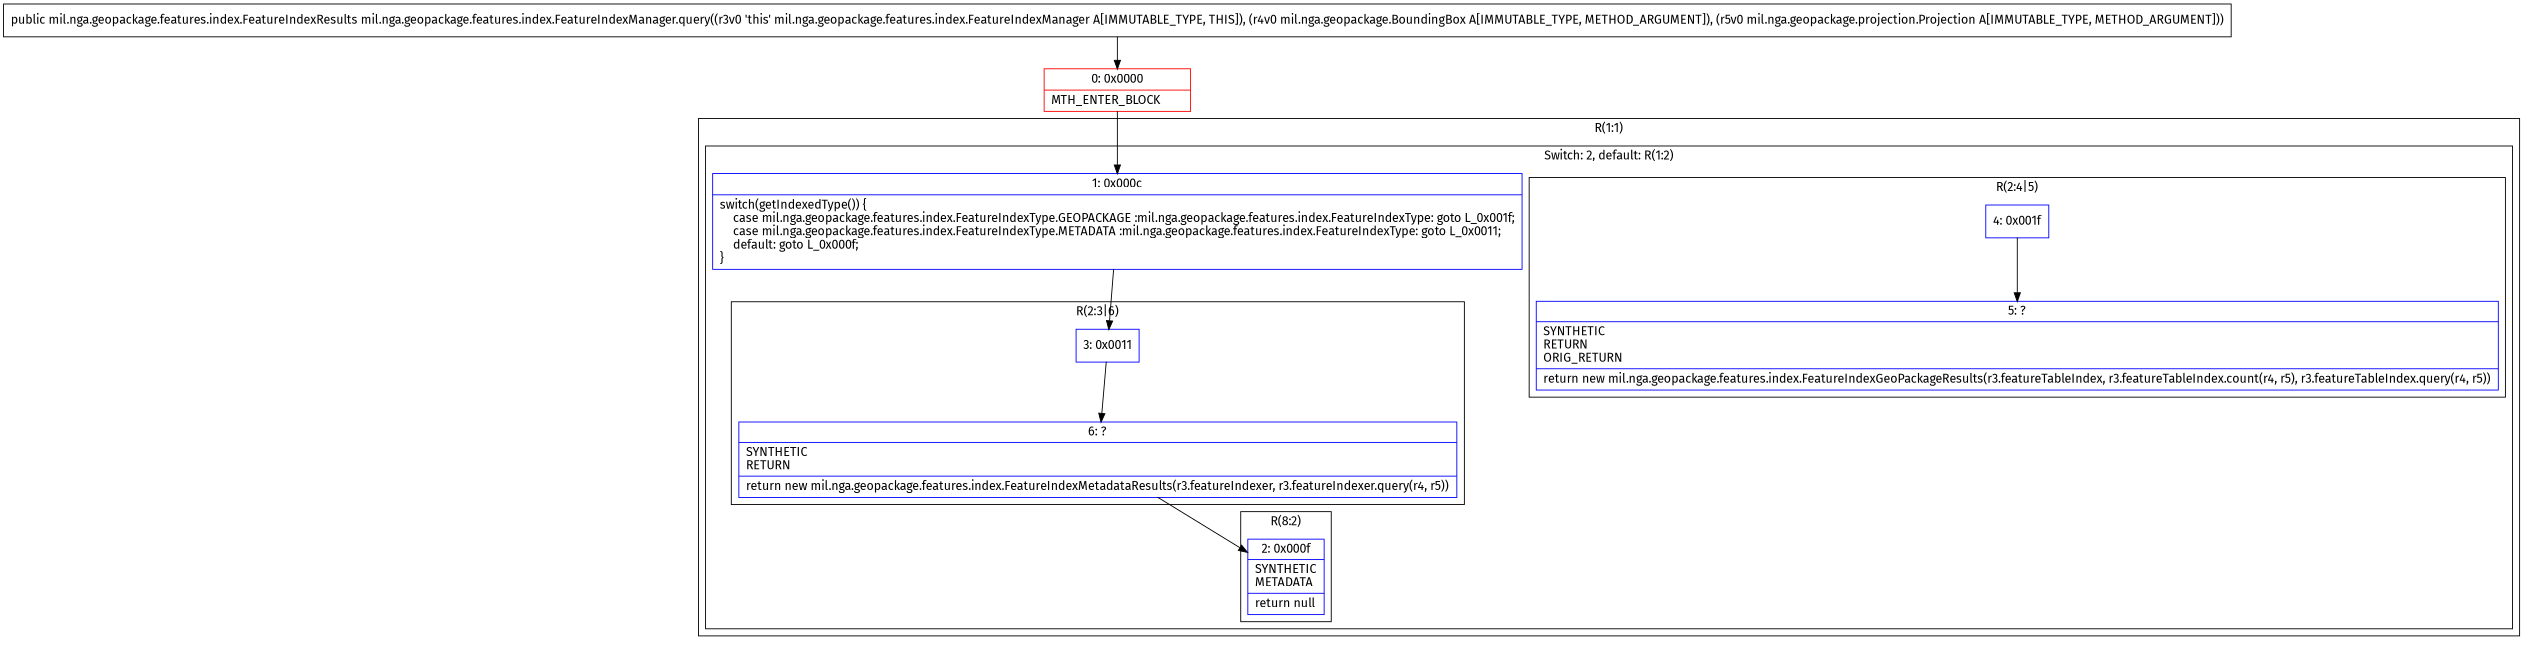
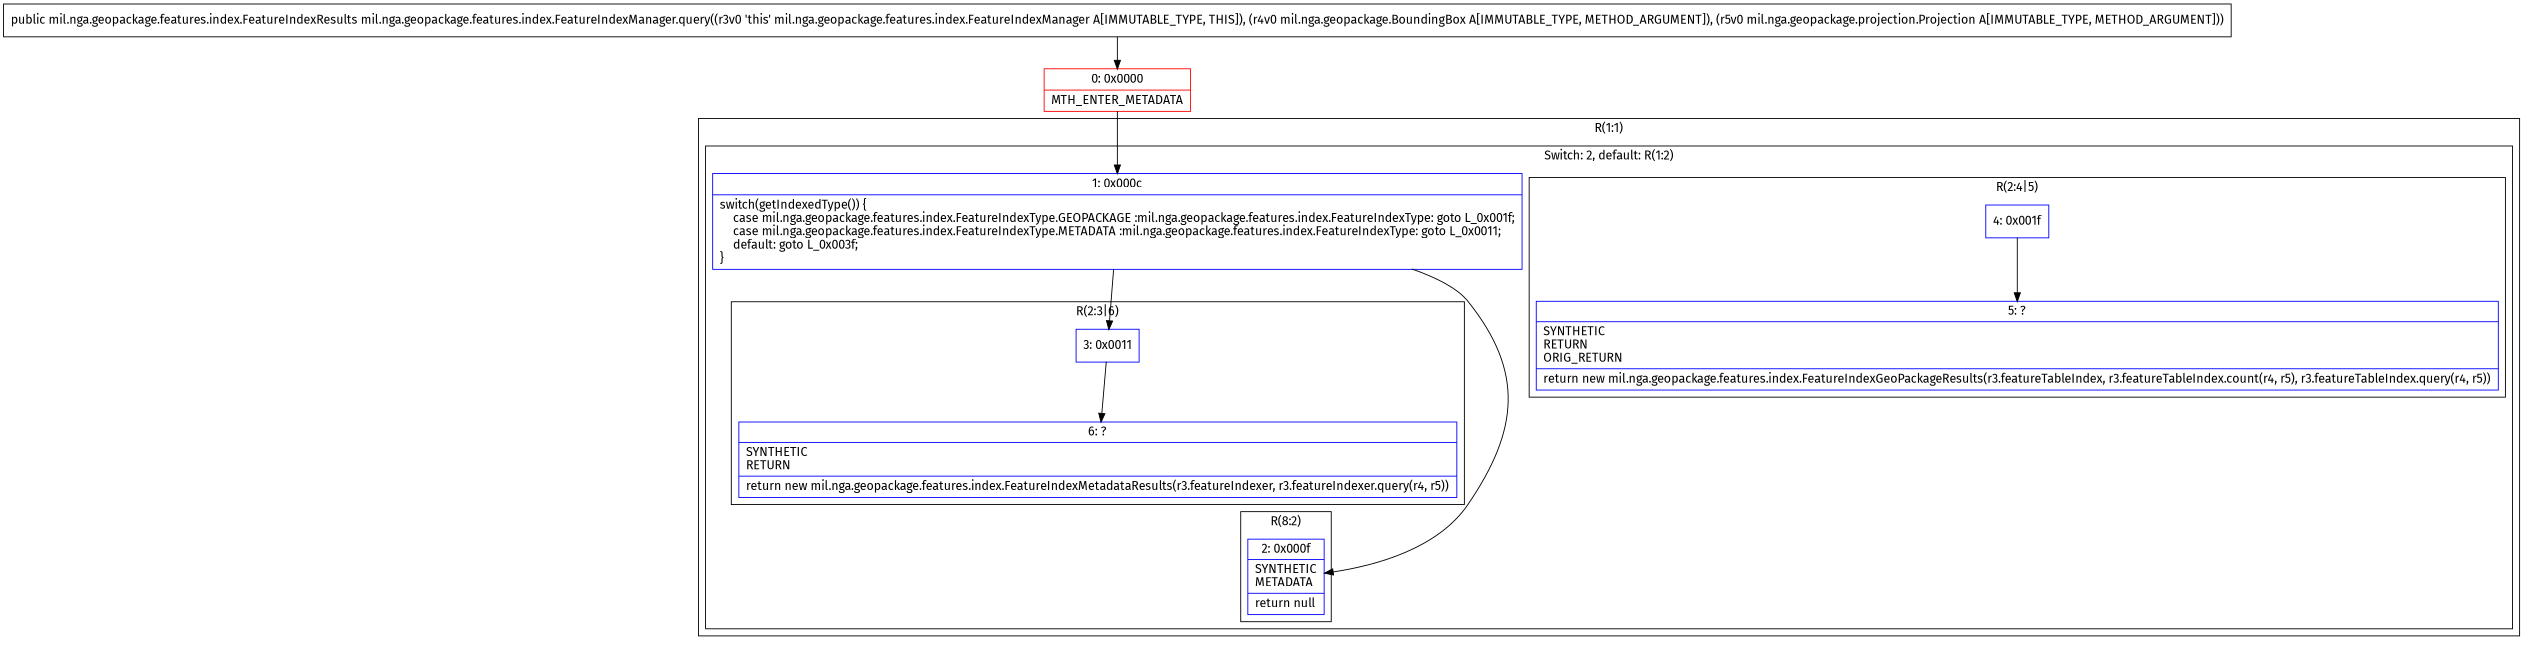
(1106, 100) -> (1117, 100)
(789, 245) -> (789, 245)
(1199, 522) -> (1499, 446)
